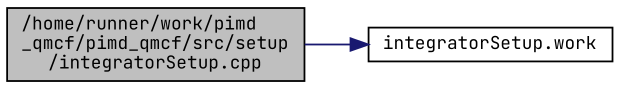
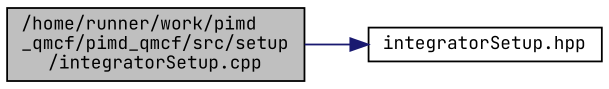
(491, 45) -> (485, 45)
